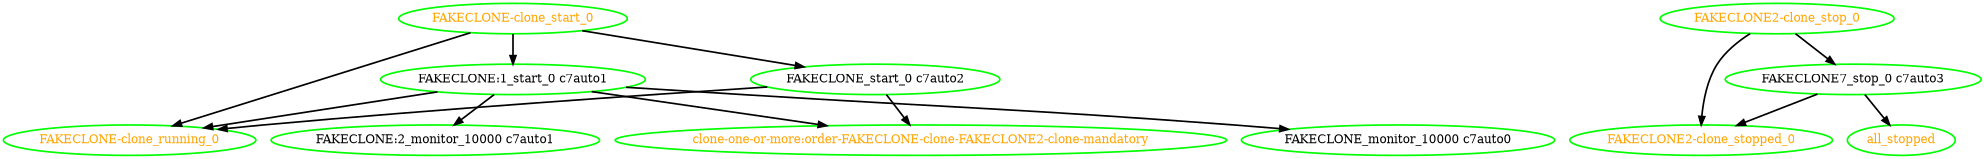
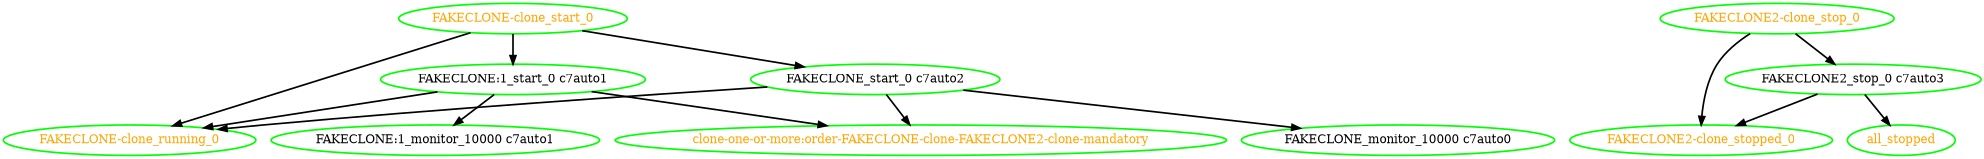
(1853, 79) -> (1853, 79)
(953, 107) -> (1127, 109)
(435, 140) -> (435, 140)
